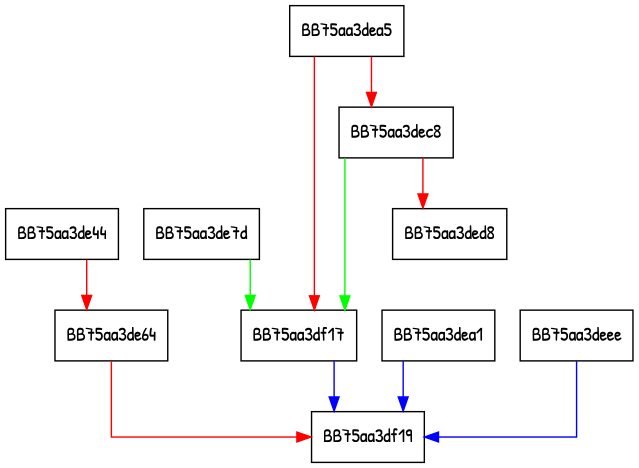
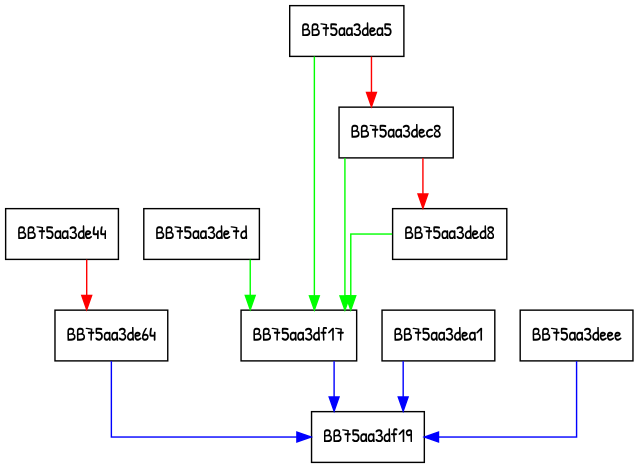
(314, 176) -> (314, 176)
none -> (353, 234)
(166, 437) -> (166, 437)
